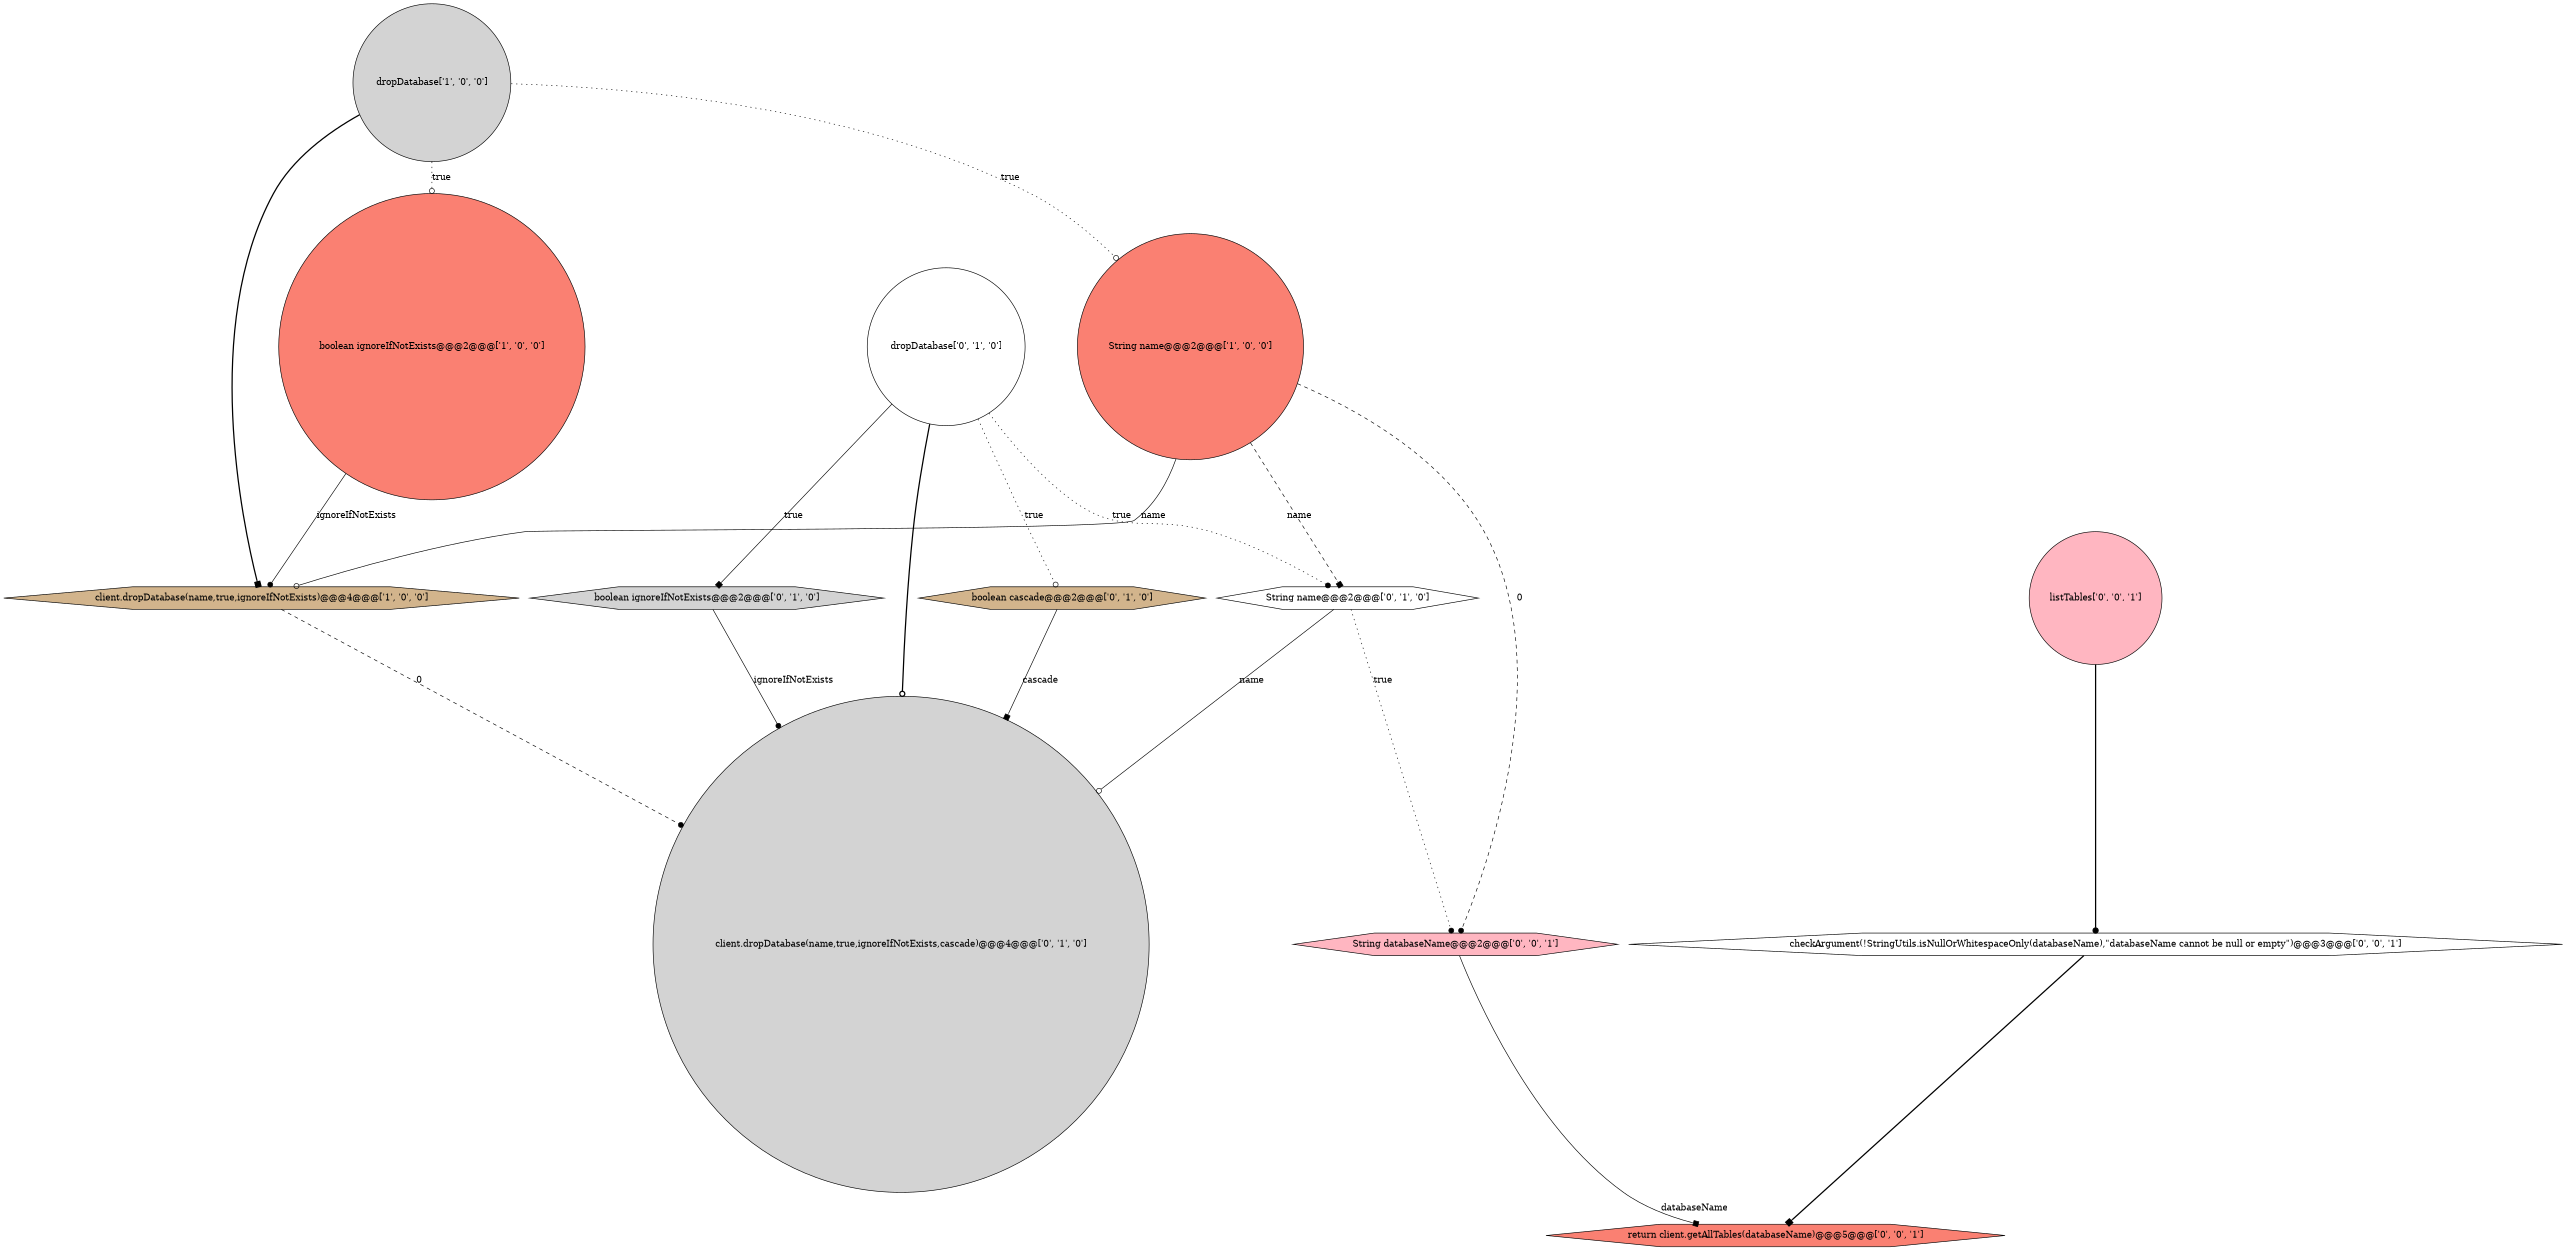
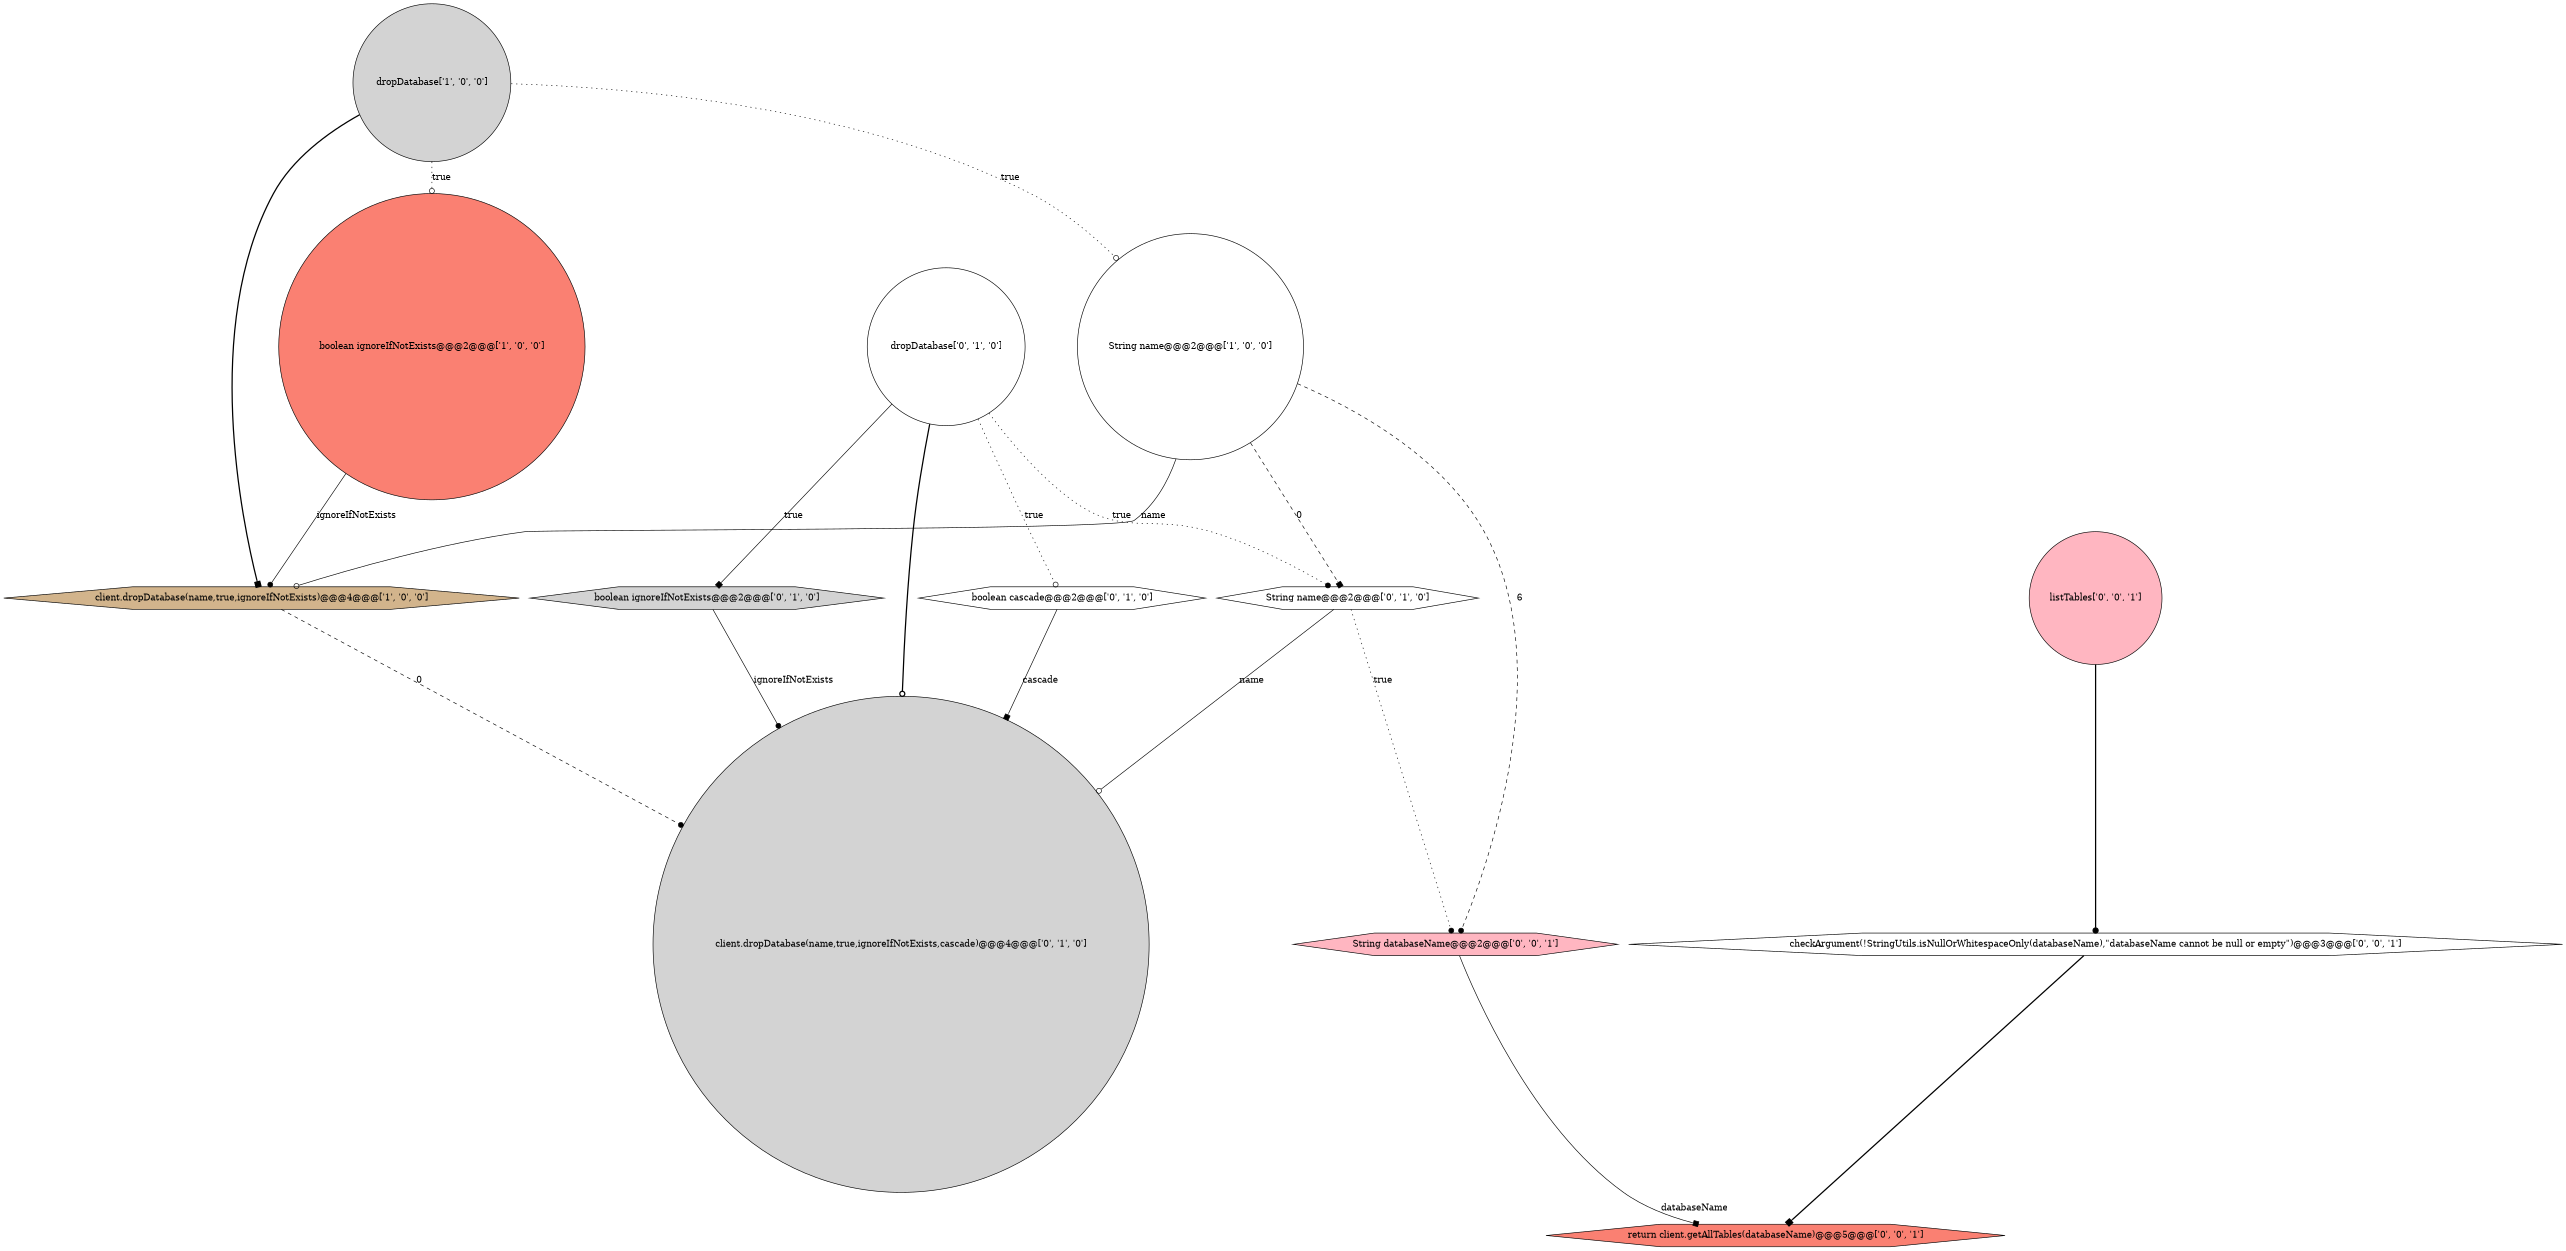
(1190, 347) -> (1190, 347)
(1299, 516) -> (1299, 516)
(1062, 598) -> (1062, 598)
(1520, 598) -> (1520, 598)
